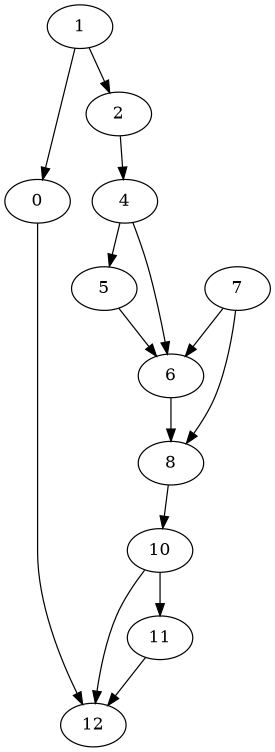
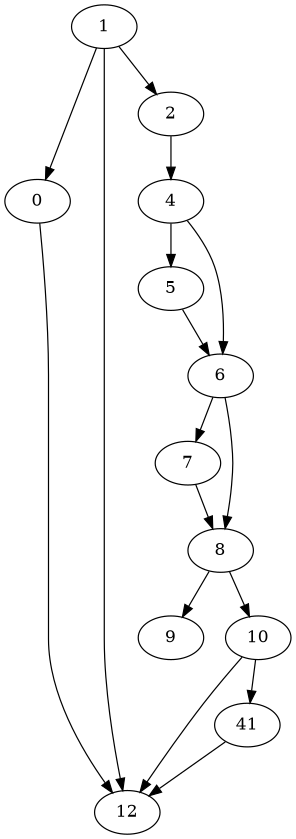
(208, 327) -> (207, 414)
none -> (104, 414)
(160, 638) -> (247, 725)
none -> (171, 638)
